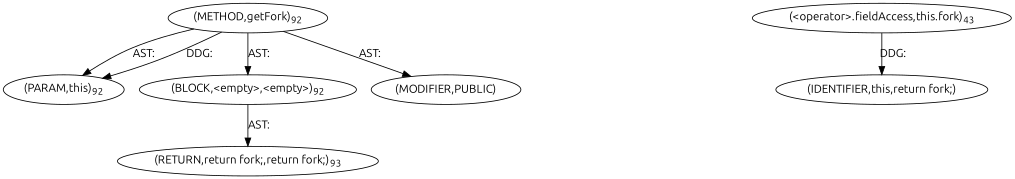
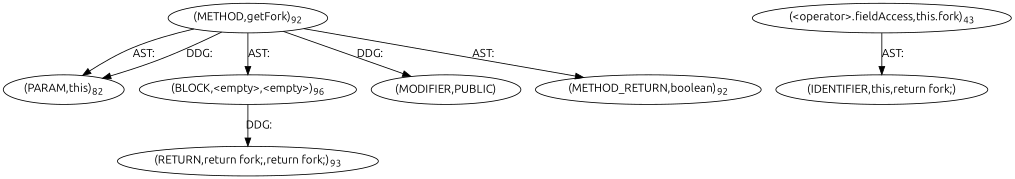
(372, 54) -> (372, 54)
(895, 54) -> (895, 54)
(98, 88) -> (98, 88)
(319, 88) -> (319, 88)
none -> (648, 90)
(261, 125) -> (261, 125)
